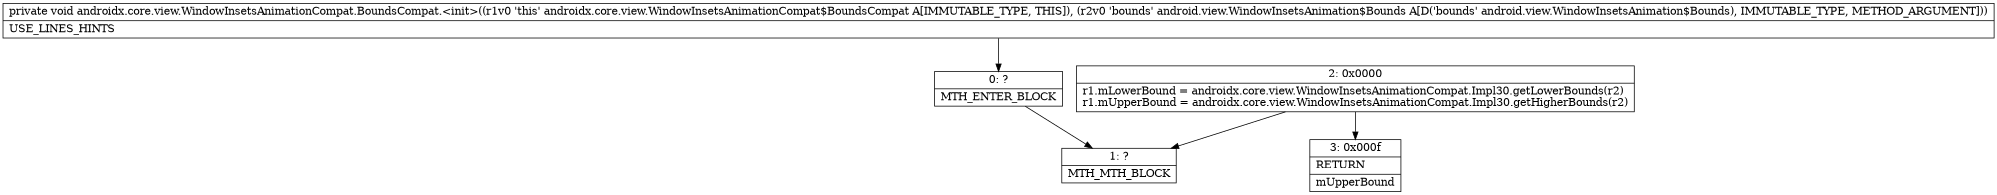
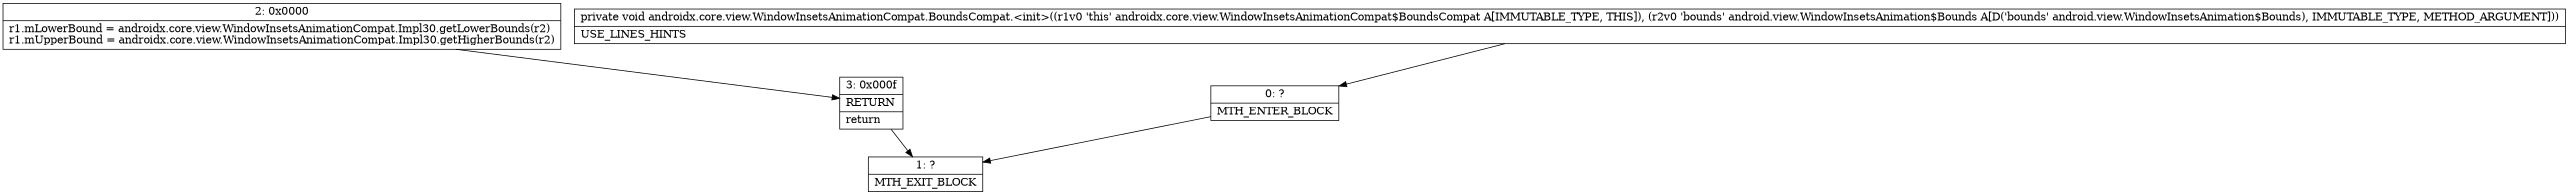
(1232, 129) -> (899, 140)
(1119, 174) -> (926, 183)
(1355, 183) -> (863, 120)
